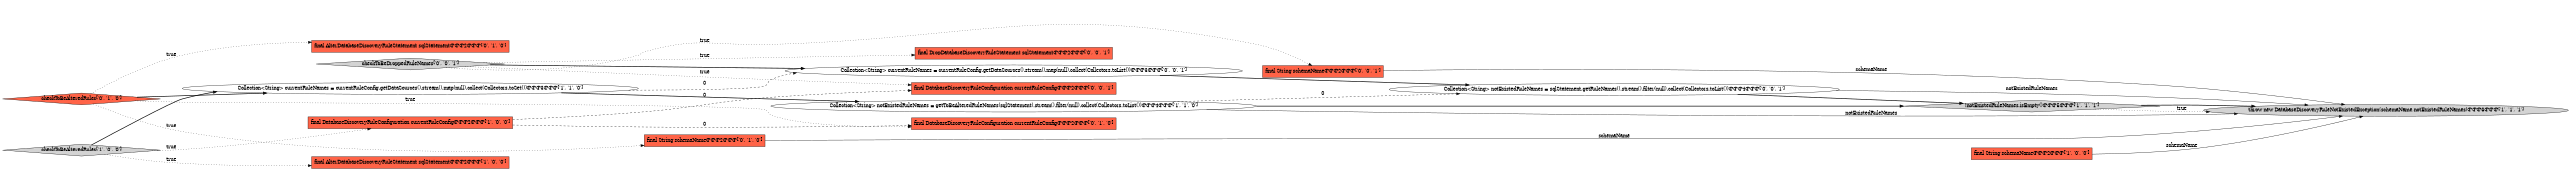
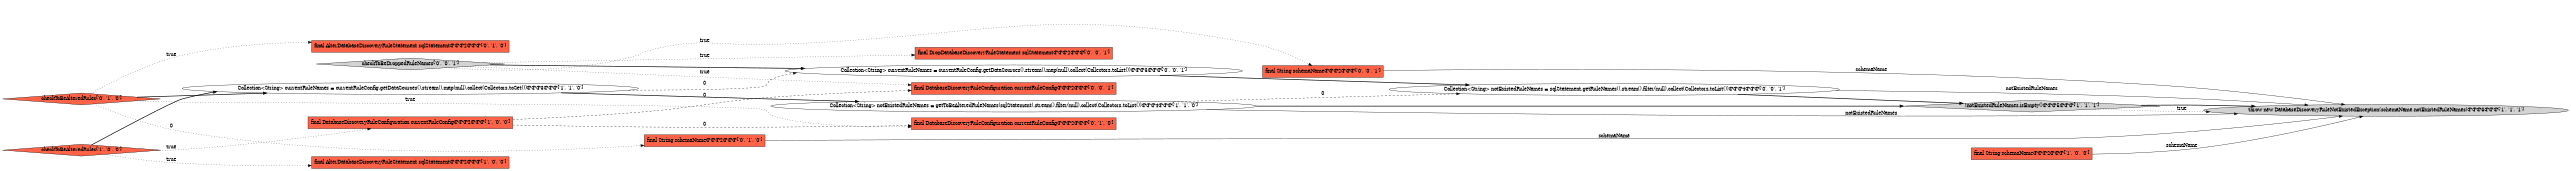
(171, 126) -> (171, 126)
(82, 150) -> (82, 150)
